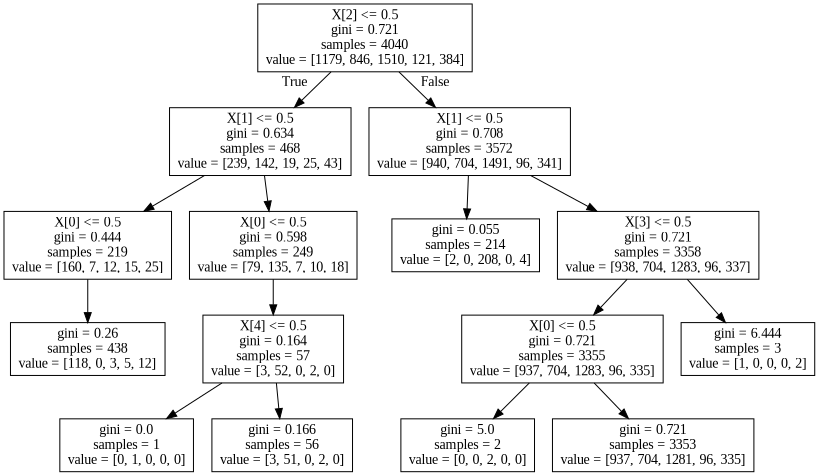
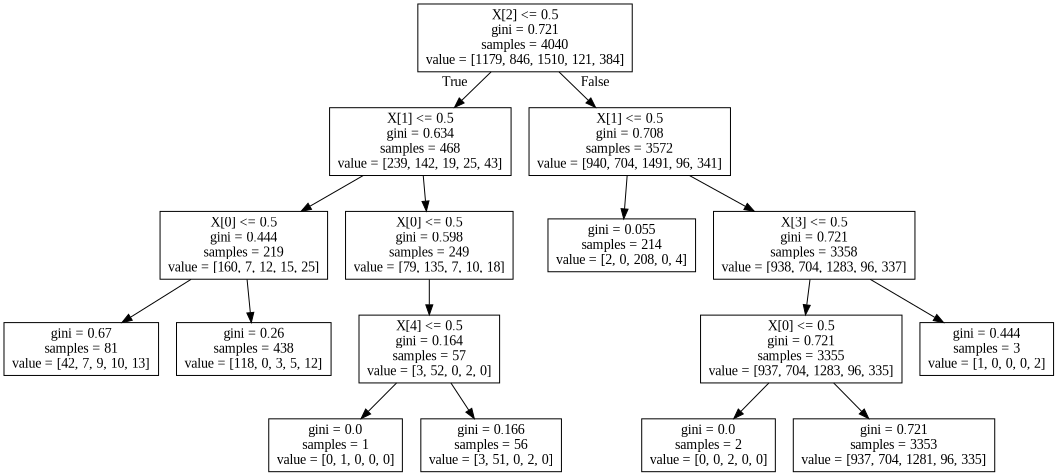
none -> (81, 349)
(748, 349) -> (987, 349)
(468, 445) -> (709, 445)
